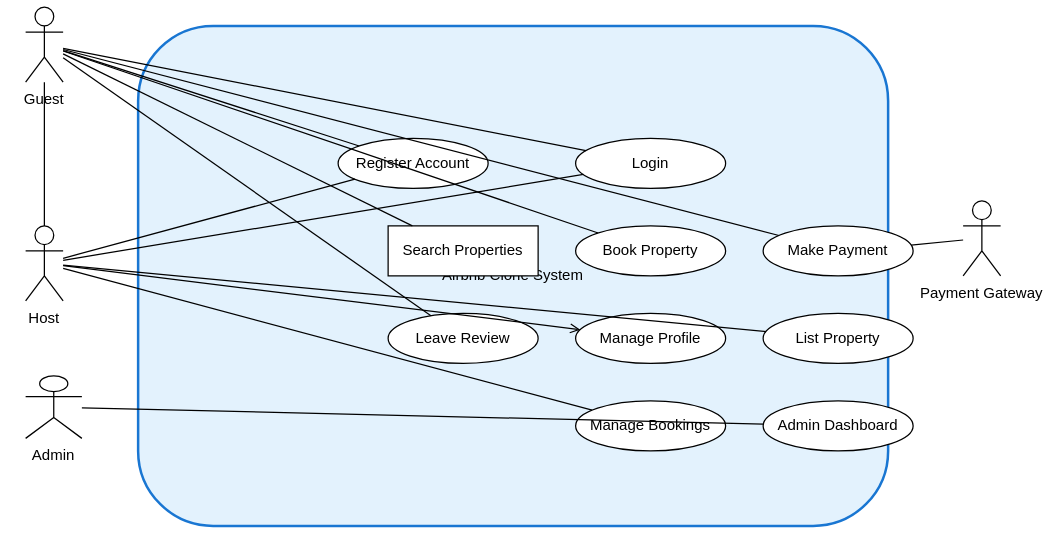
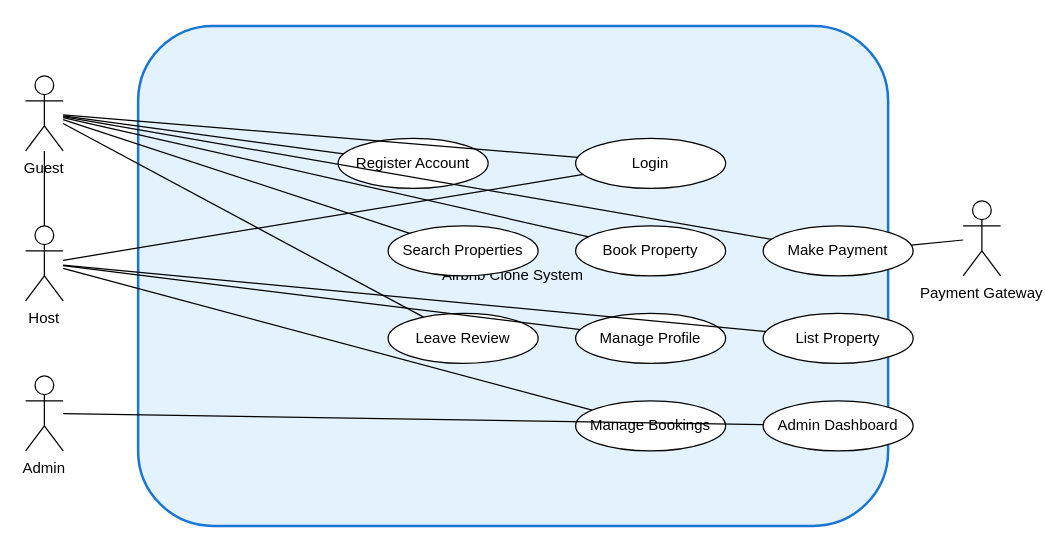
(44, 44) -> (44, 113)
(176, 227) -> none
(463, 251) -> (463, 251)
(574, 329) -> (575, 329)
(54, 407) -> (44, 413)
